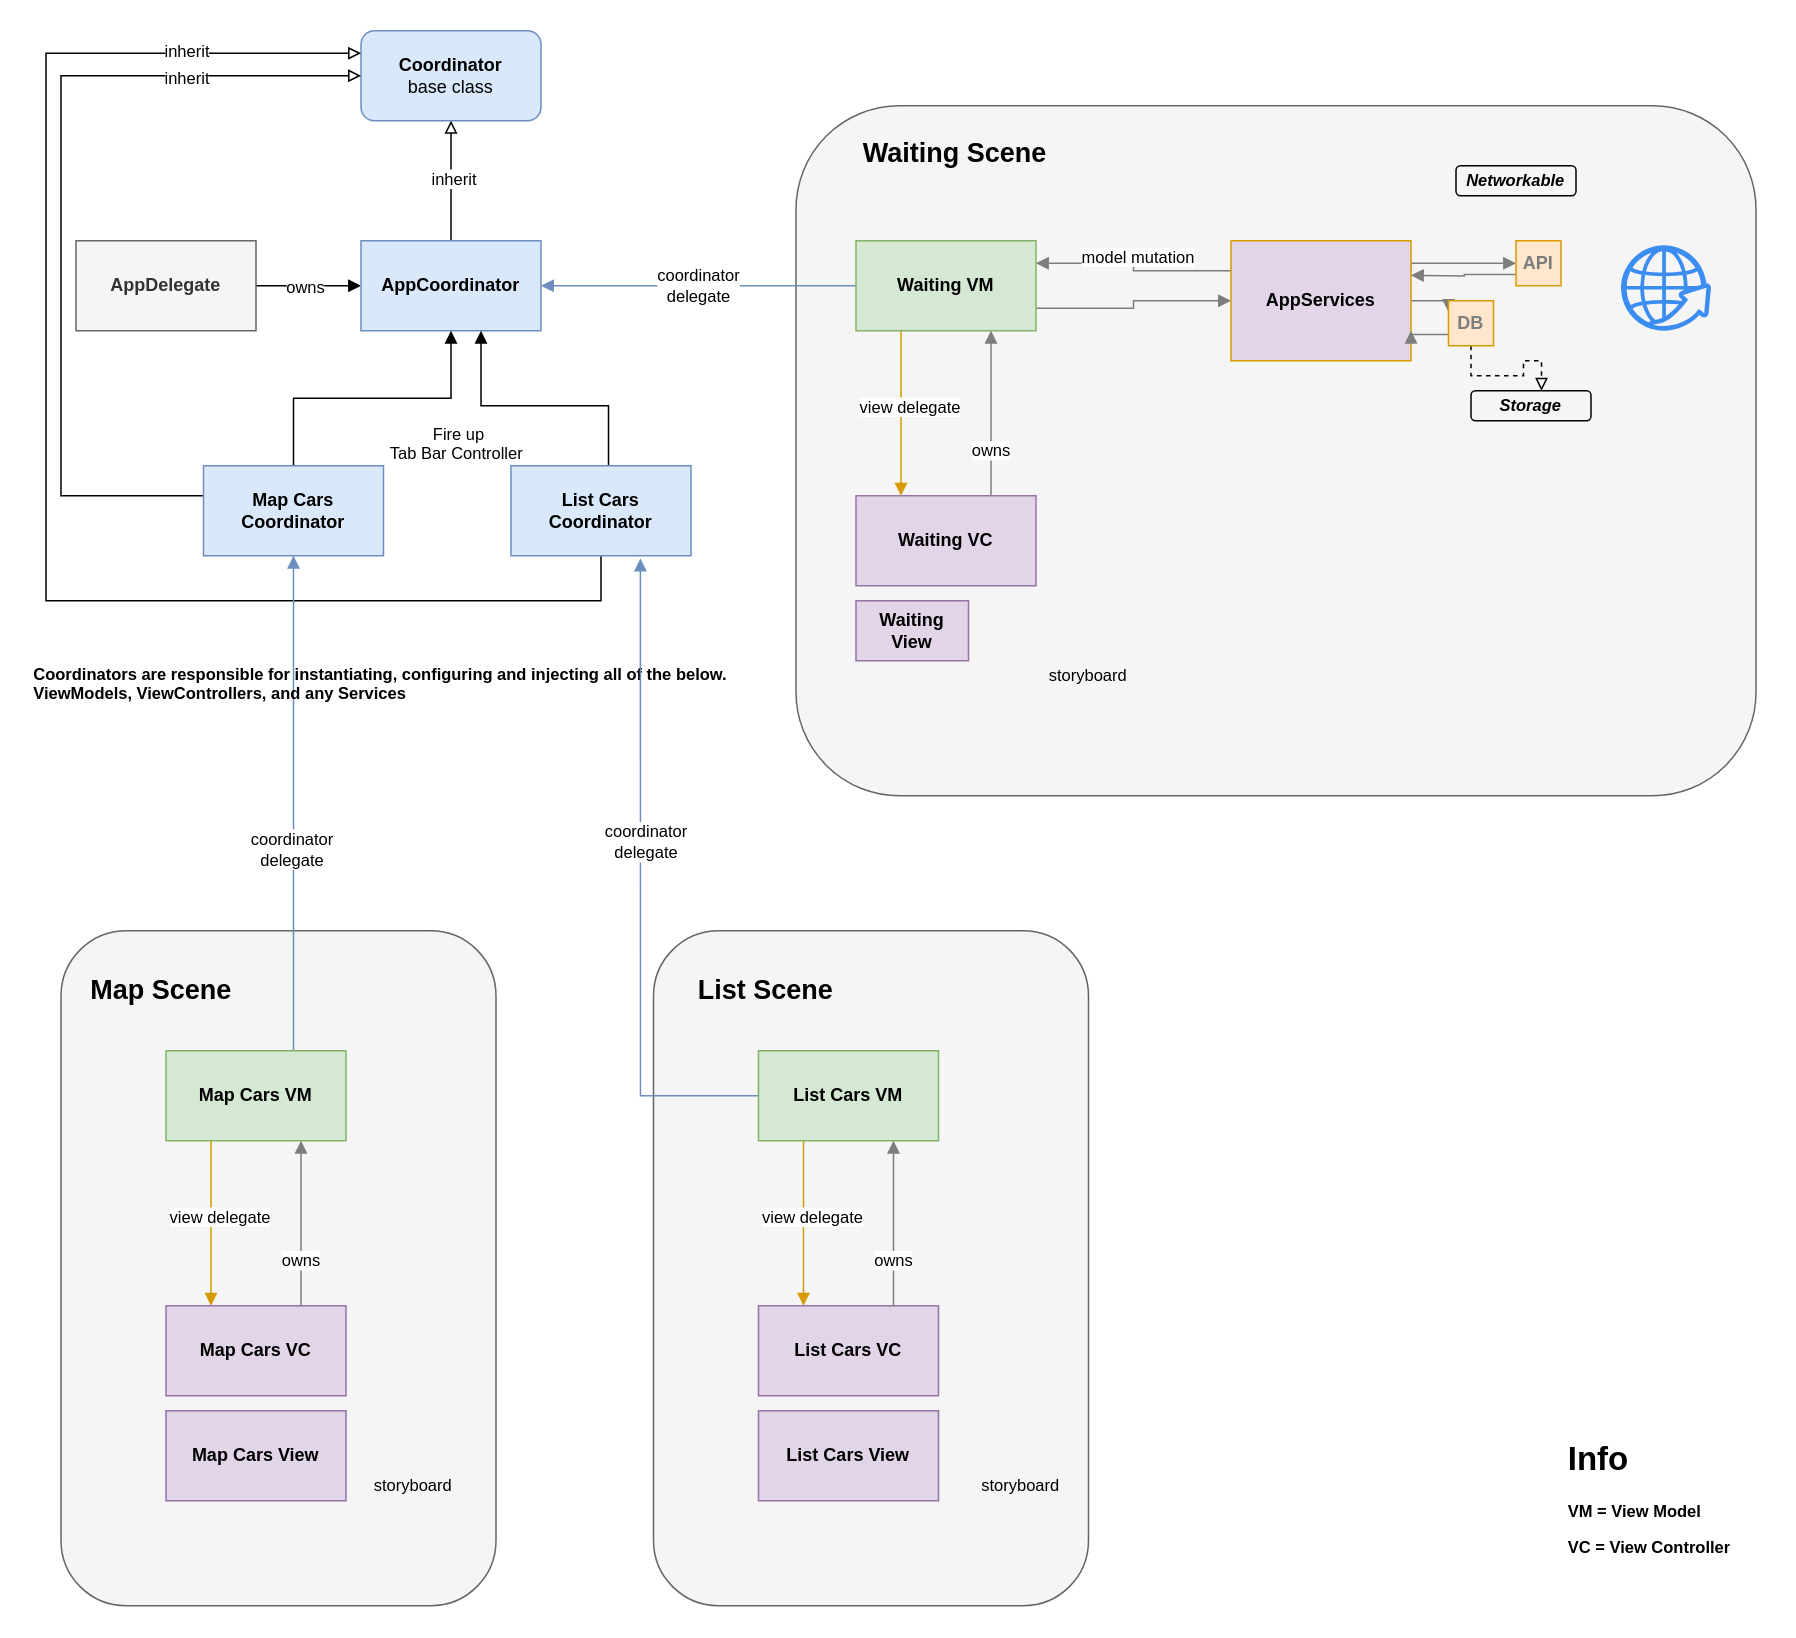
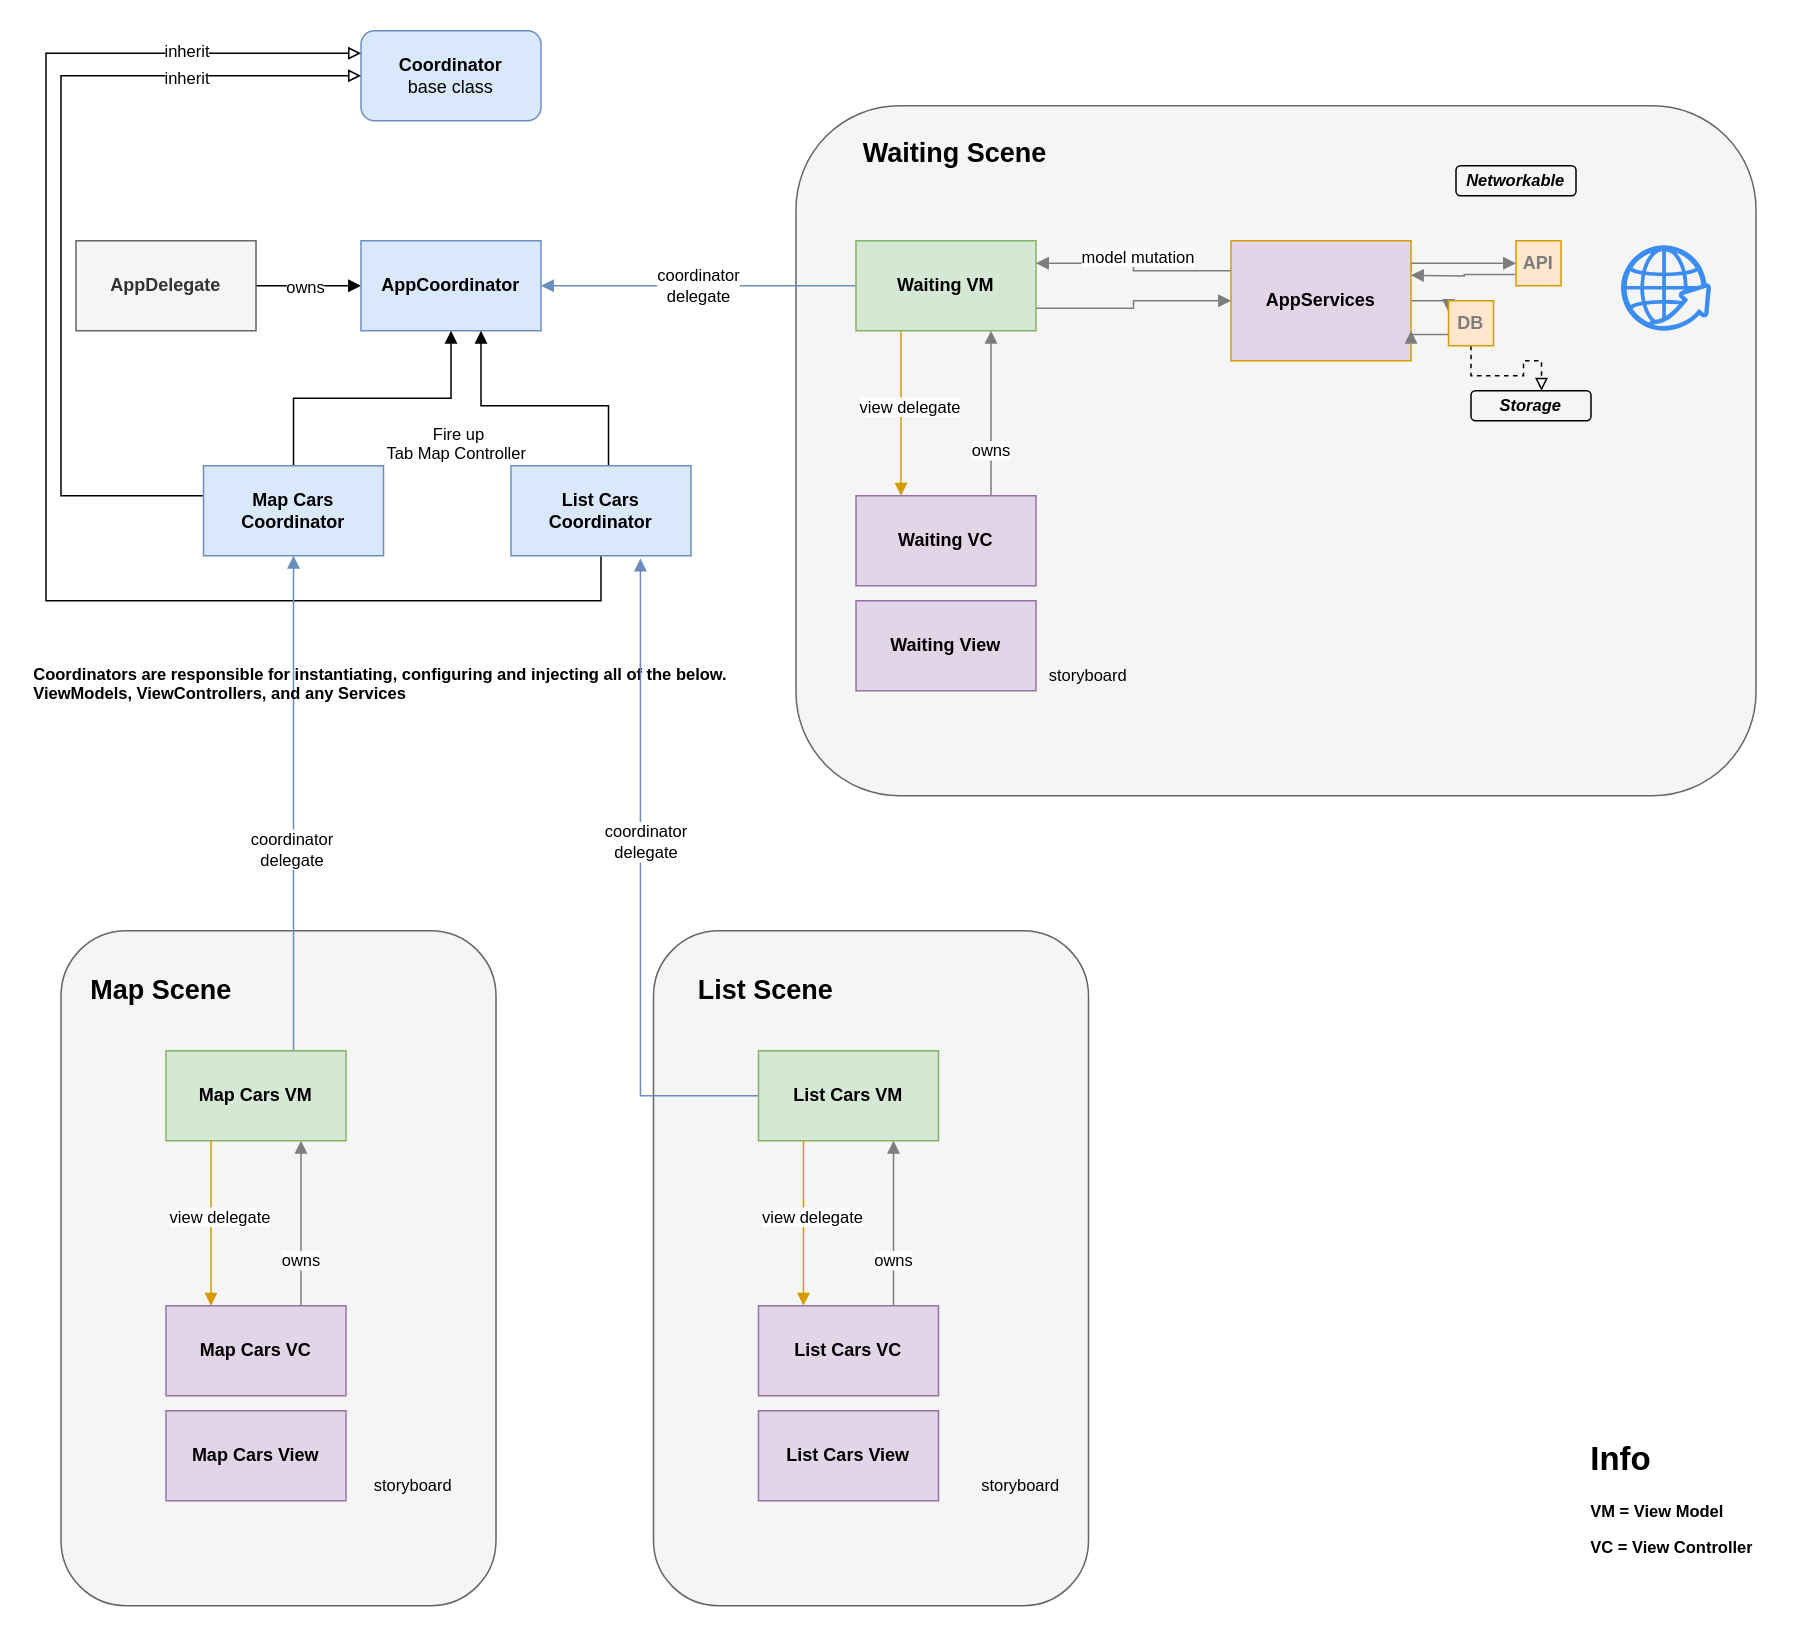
(451, 187) -> none
(459, 445) -> (459, 445)
(912, 631) -> (946, 646)
(1662, 1501) -> (1685, 1501)
